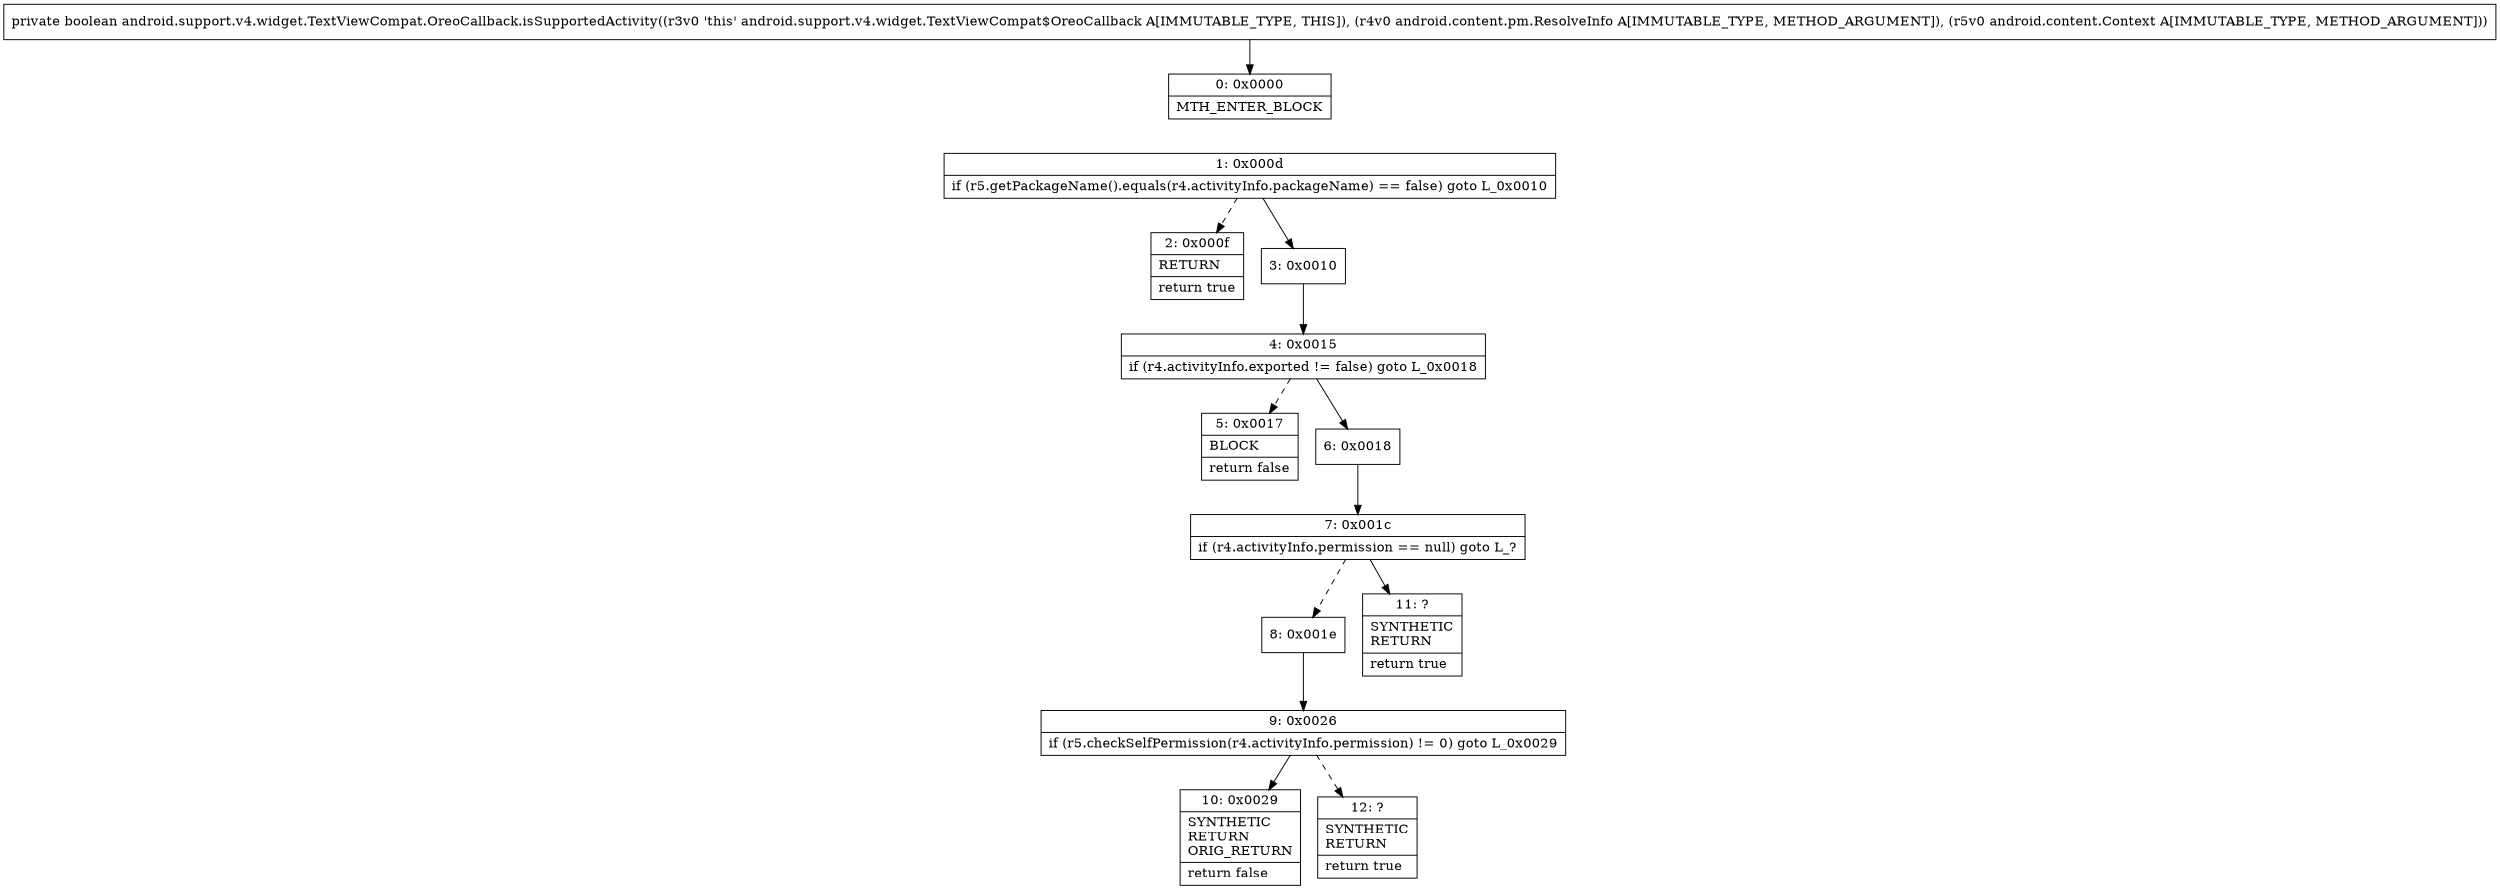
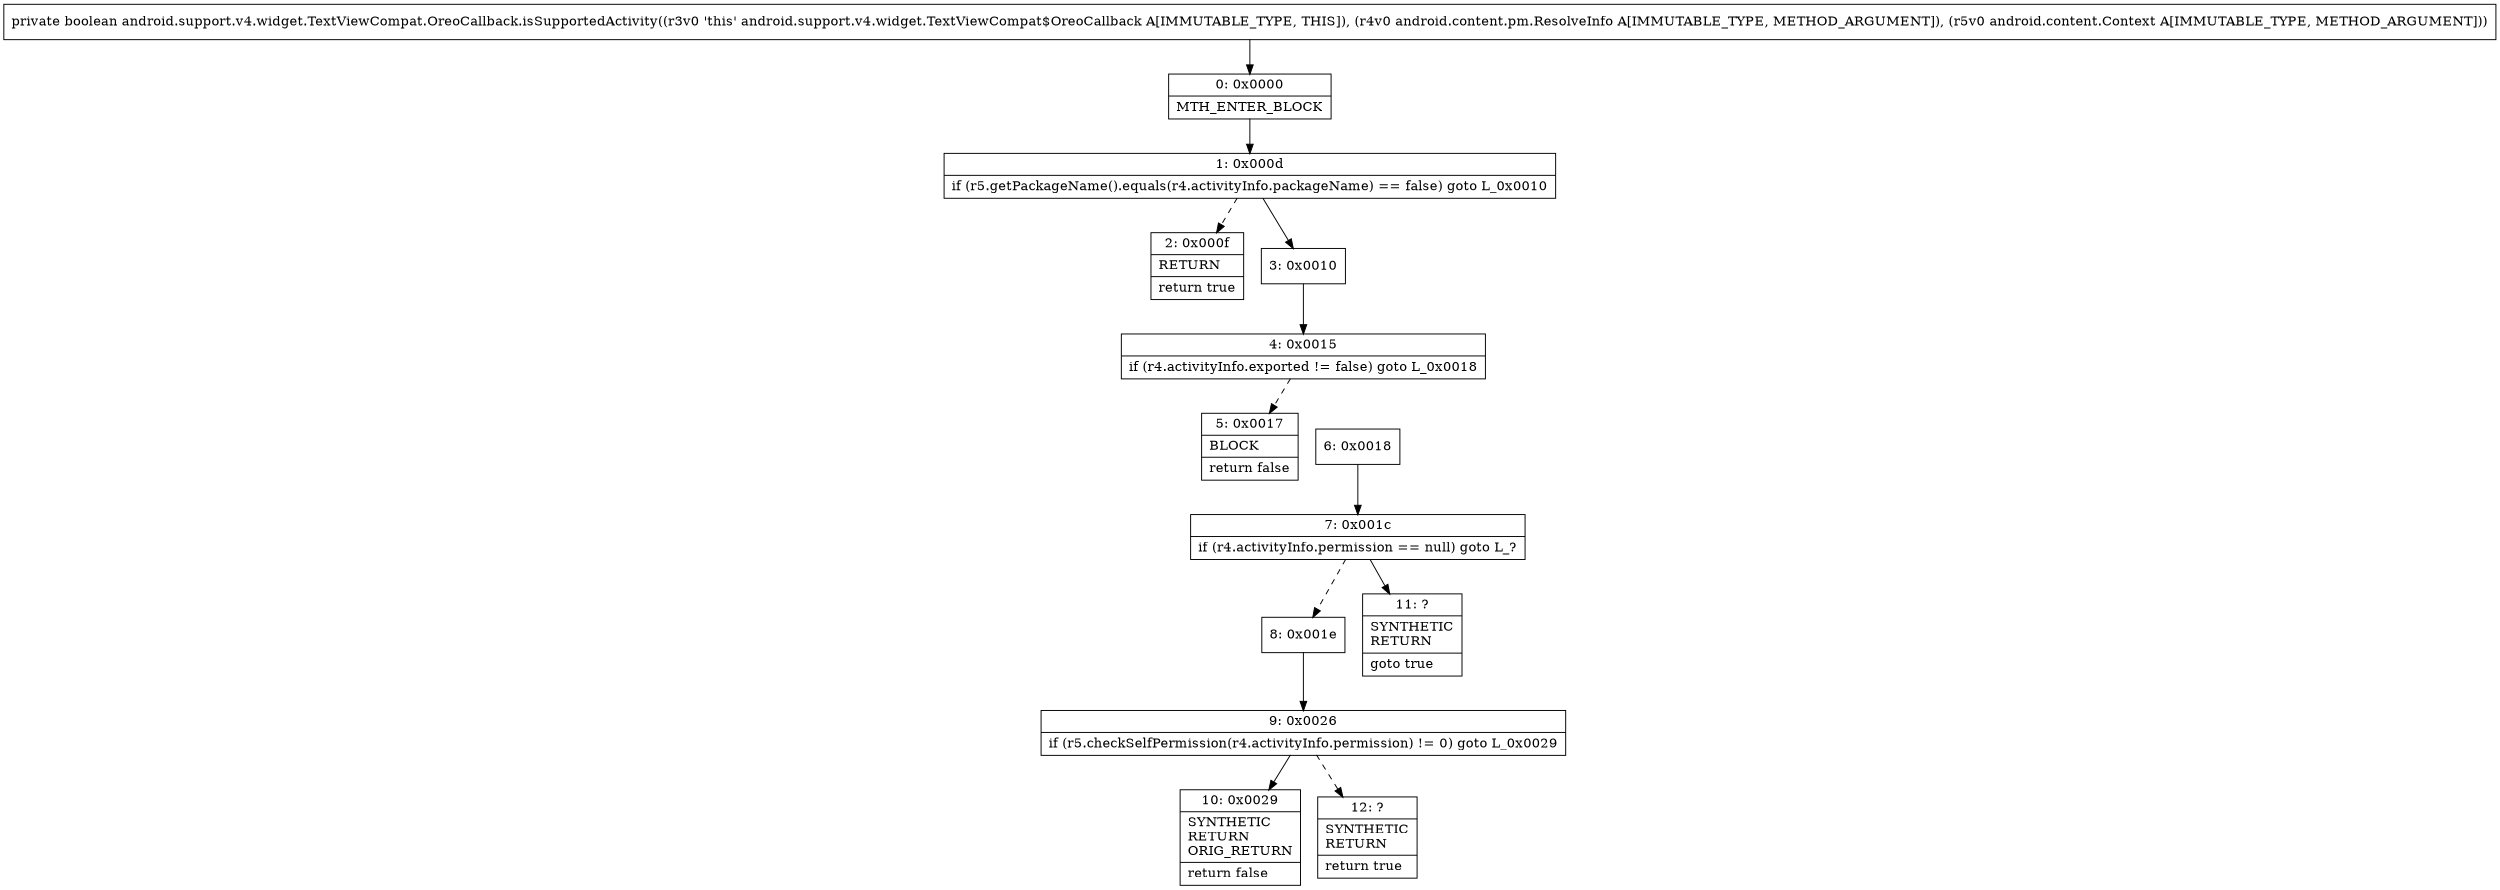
none -> (1250, 131)
(1330, 400) -> none
(1409, 664) -> (1402, 664)
